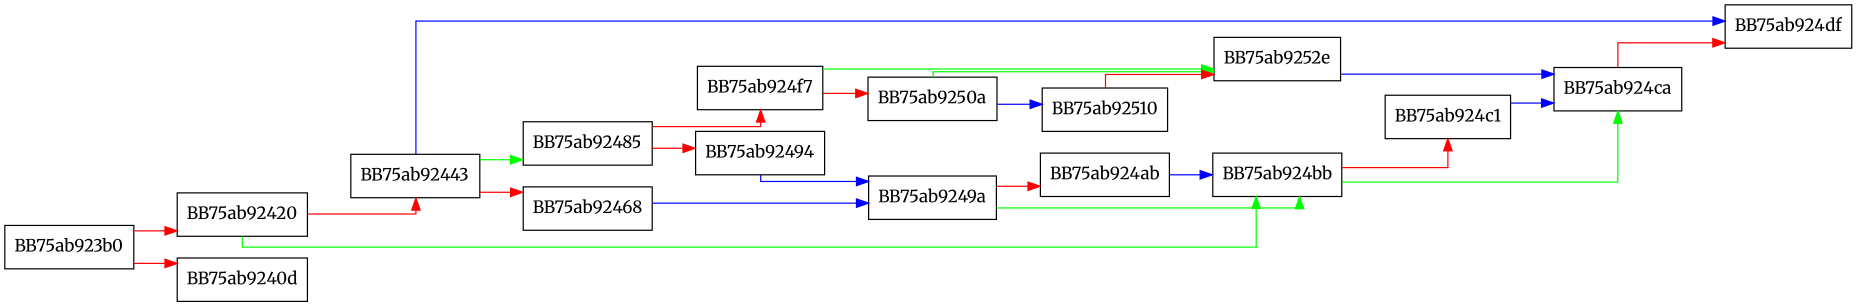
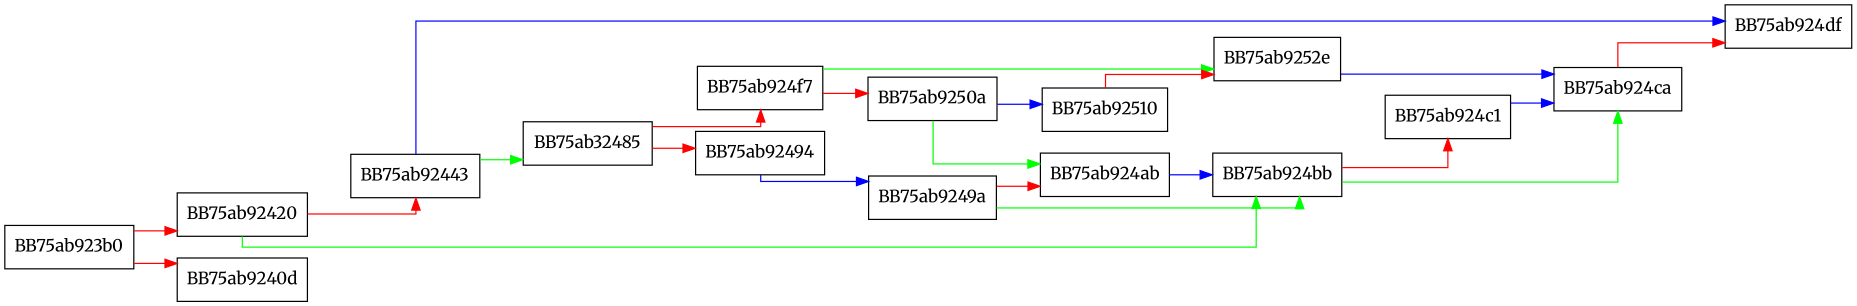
(1065, 72) -> (959, 164)
(588, 143) -> (588, 143)
(588, 209) -> none
